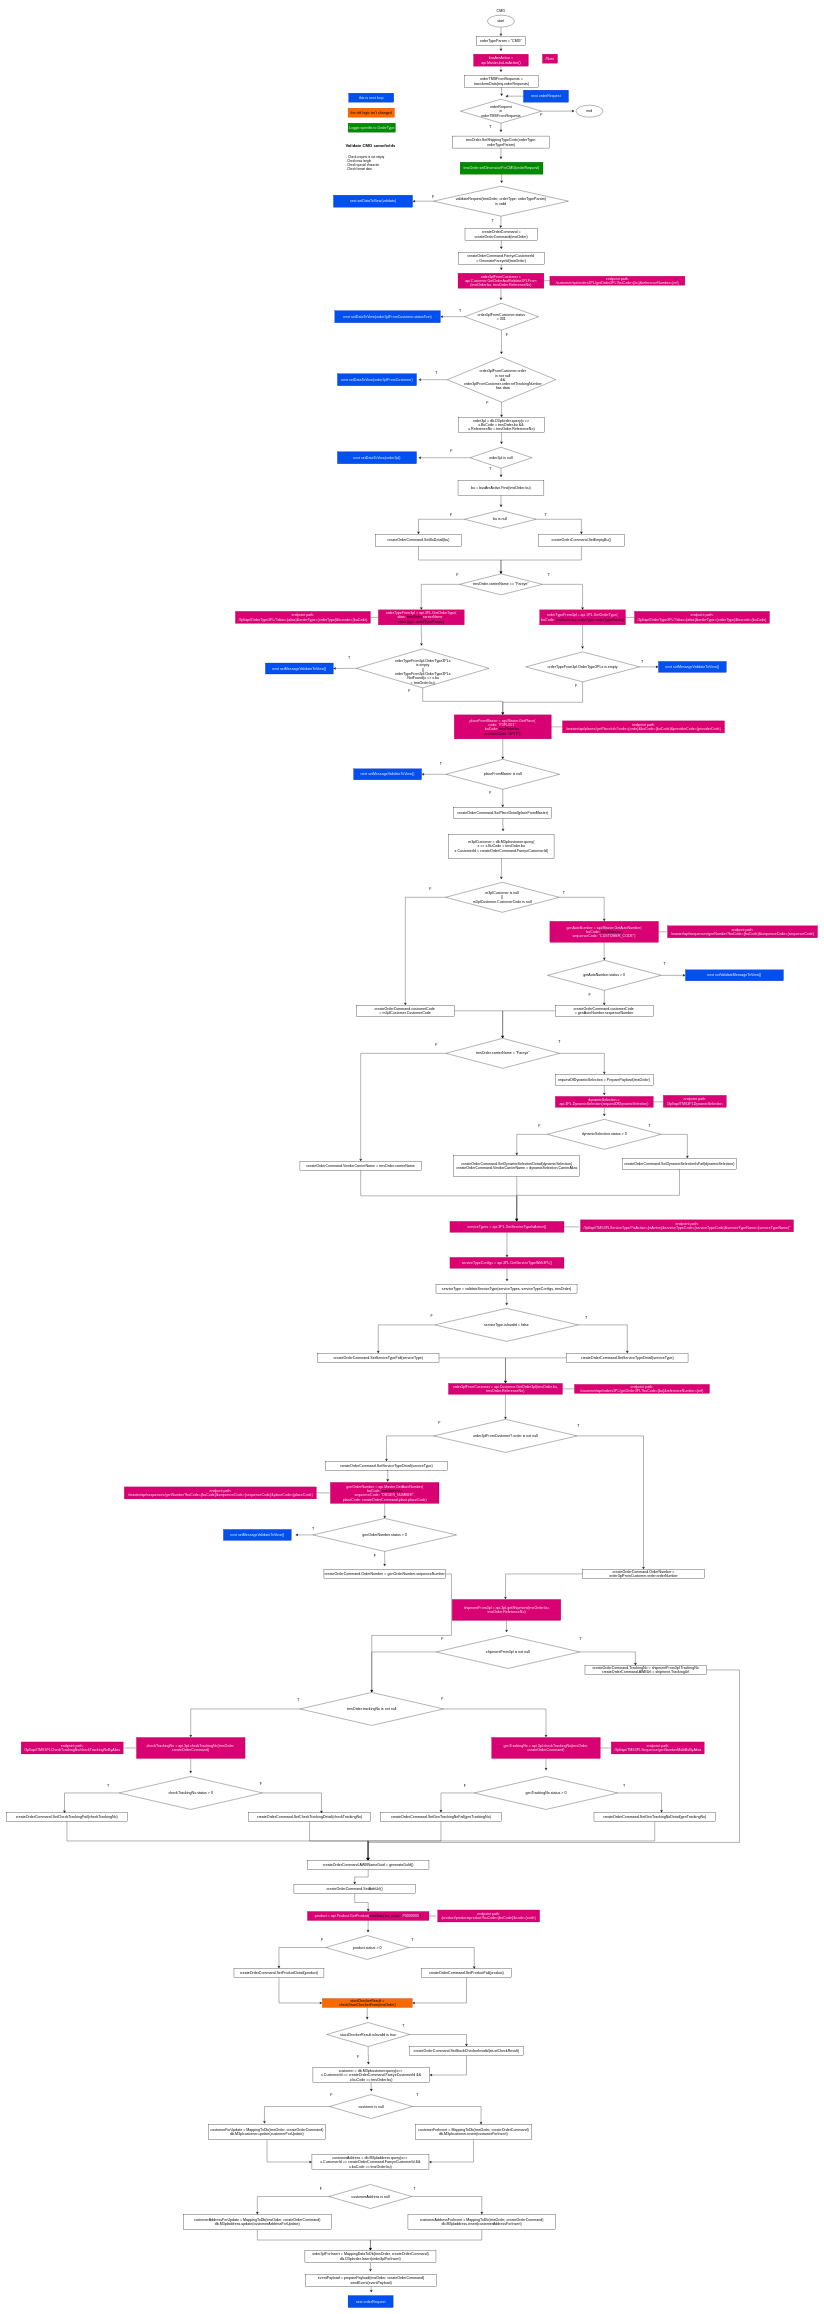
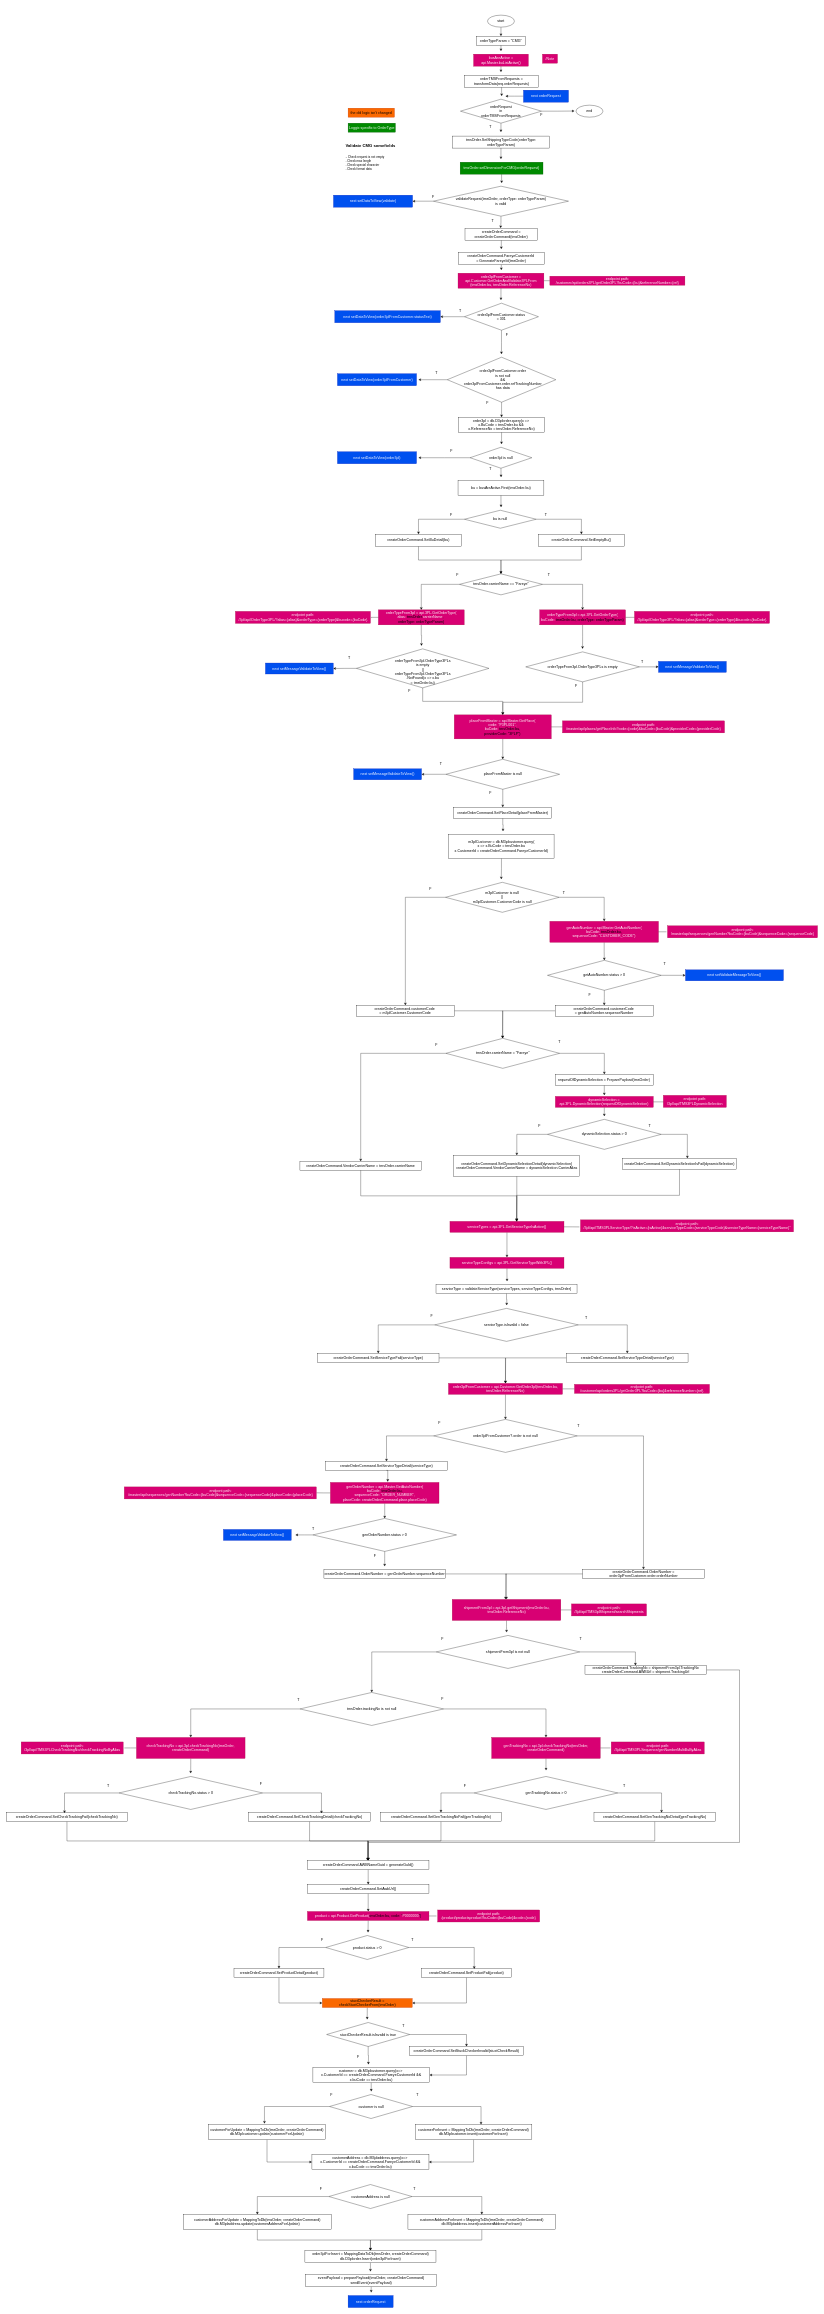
(501, 11) -> none
(371, 98) -> none
none -> (570, 1610)
none -> (609, 1610)
(436, 1635) -> (476, 1574)
(355, 1889) -> (368, 1889)
